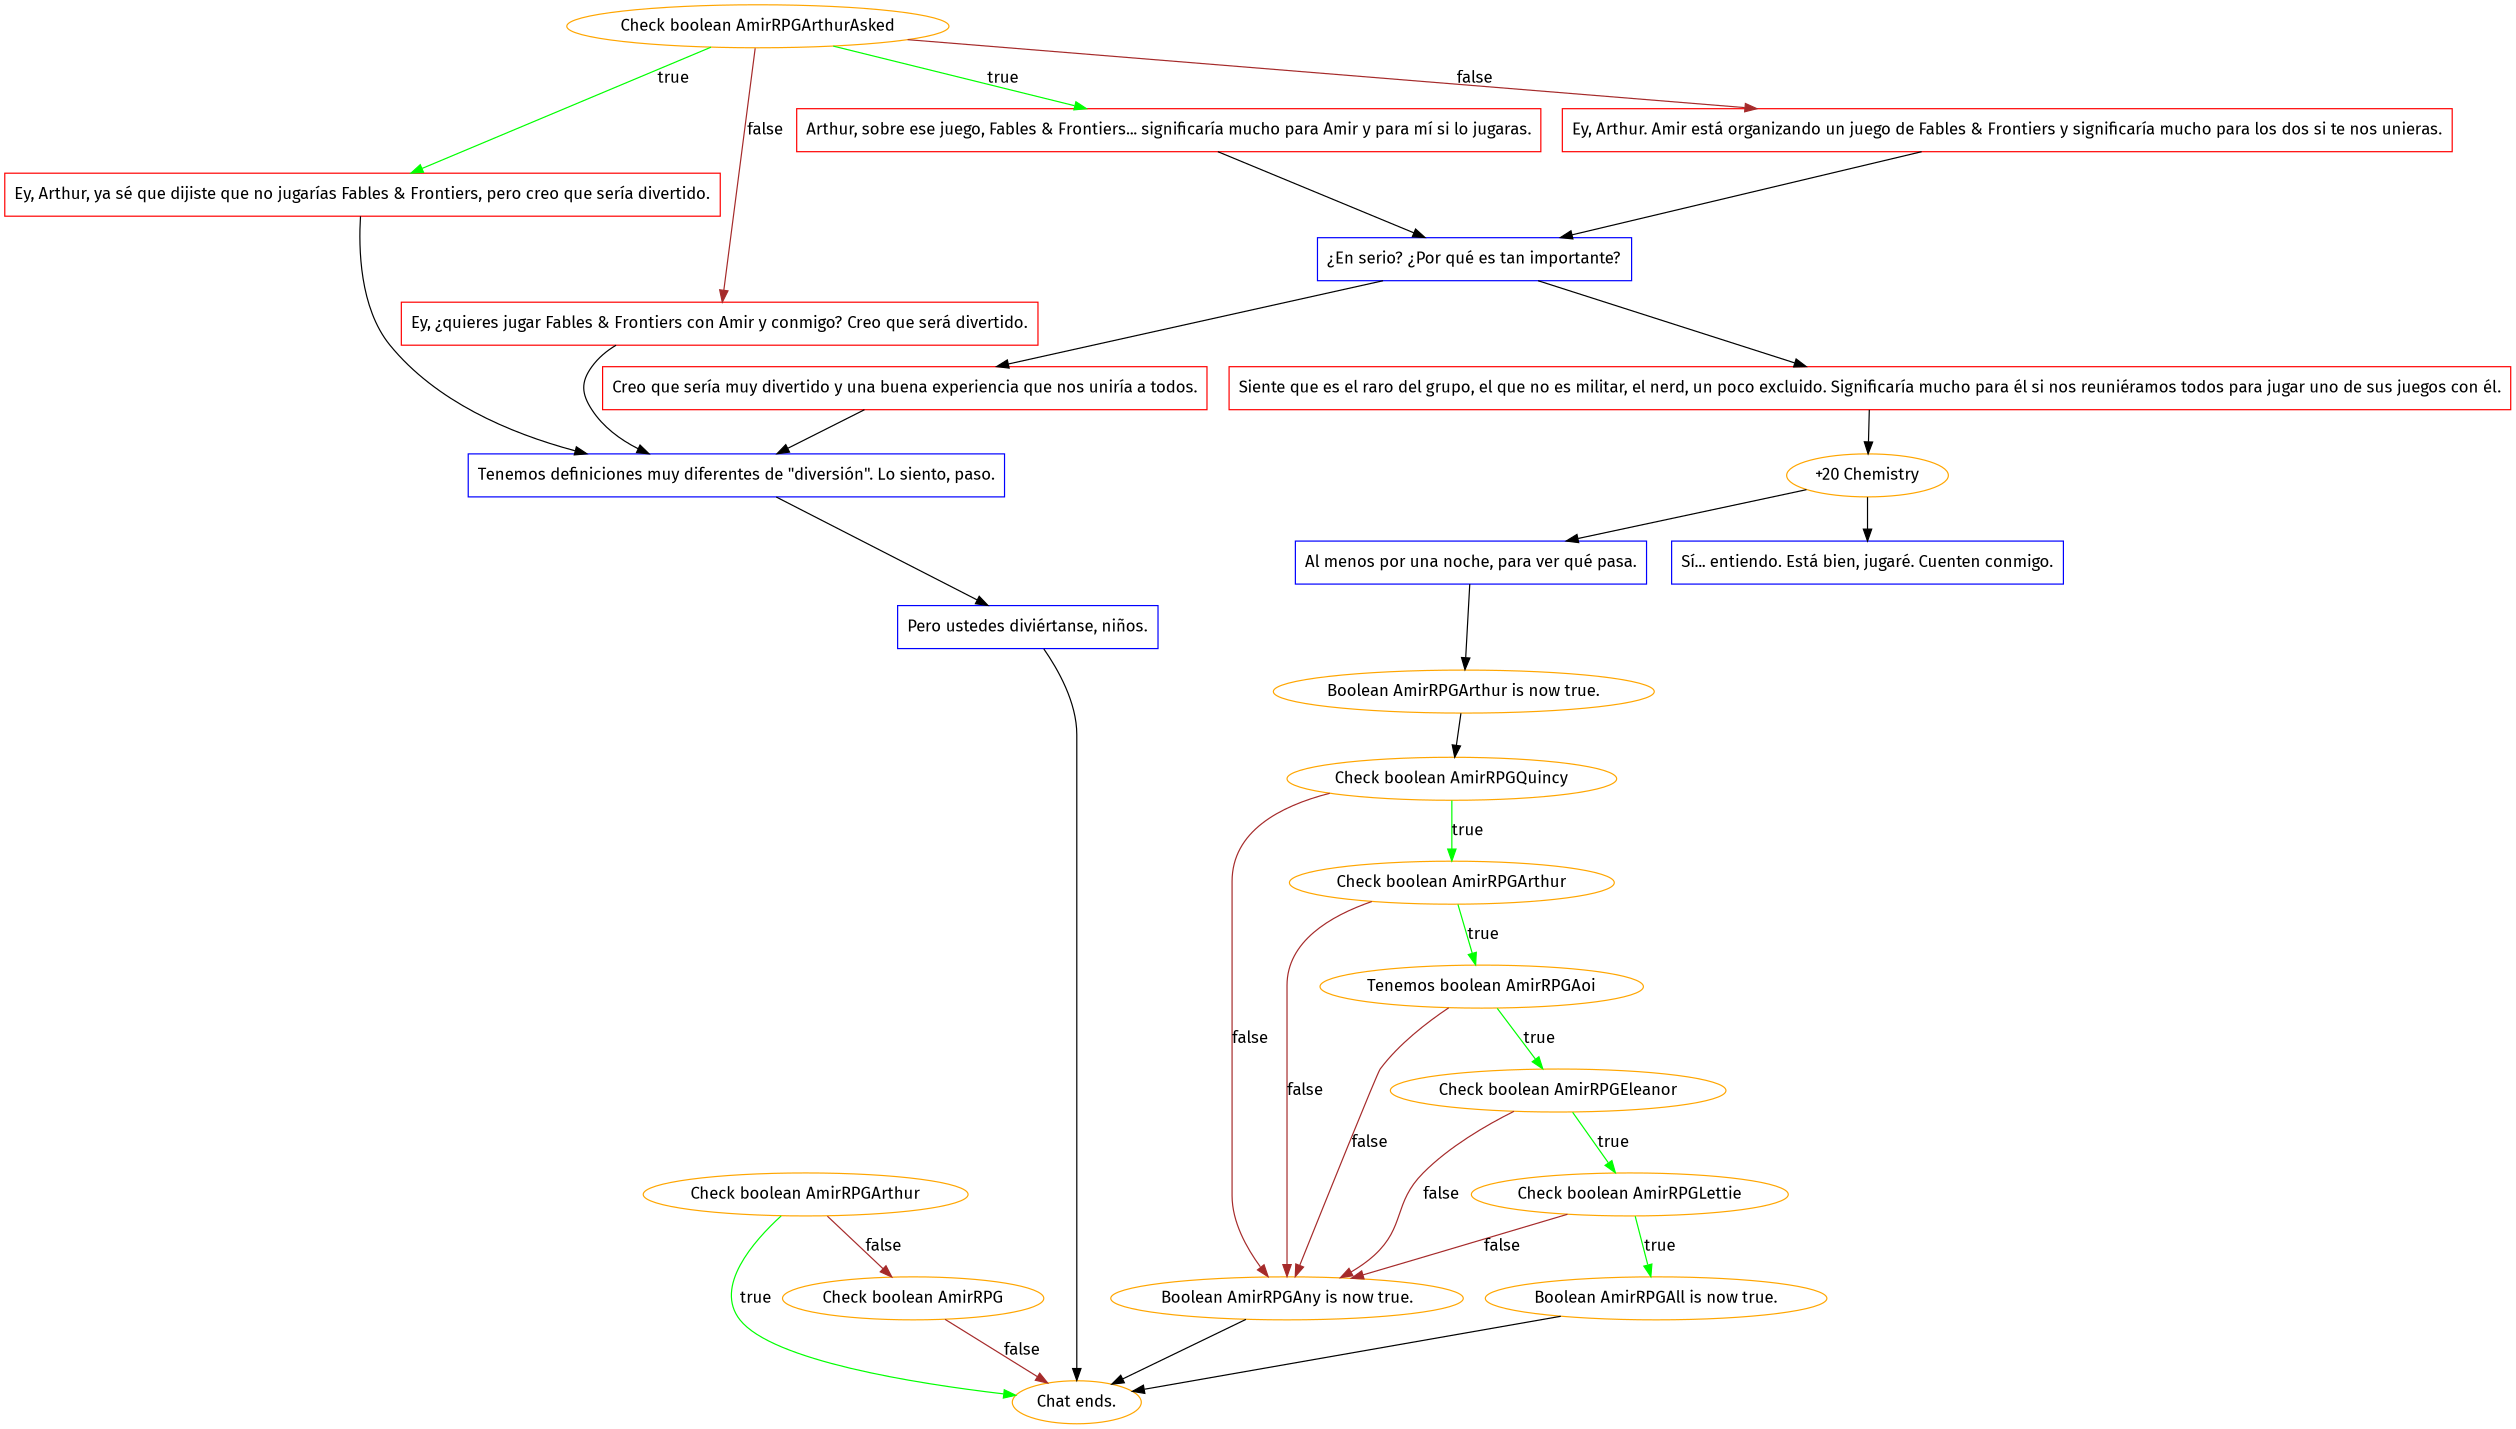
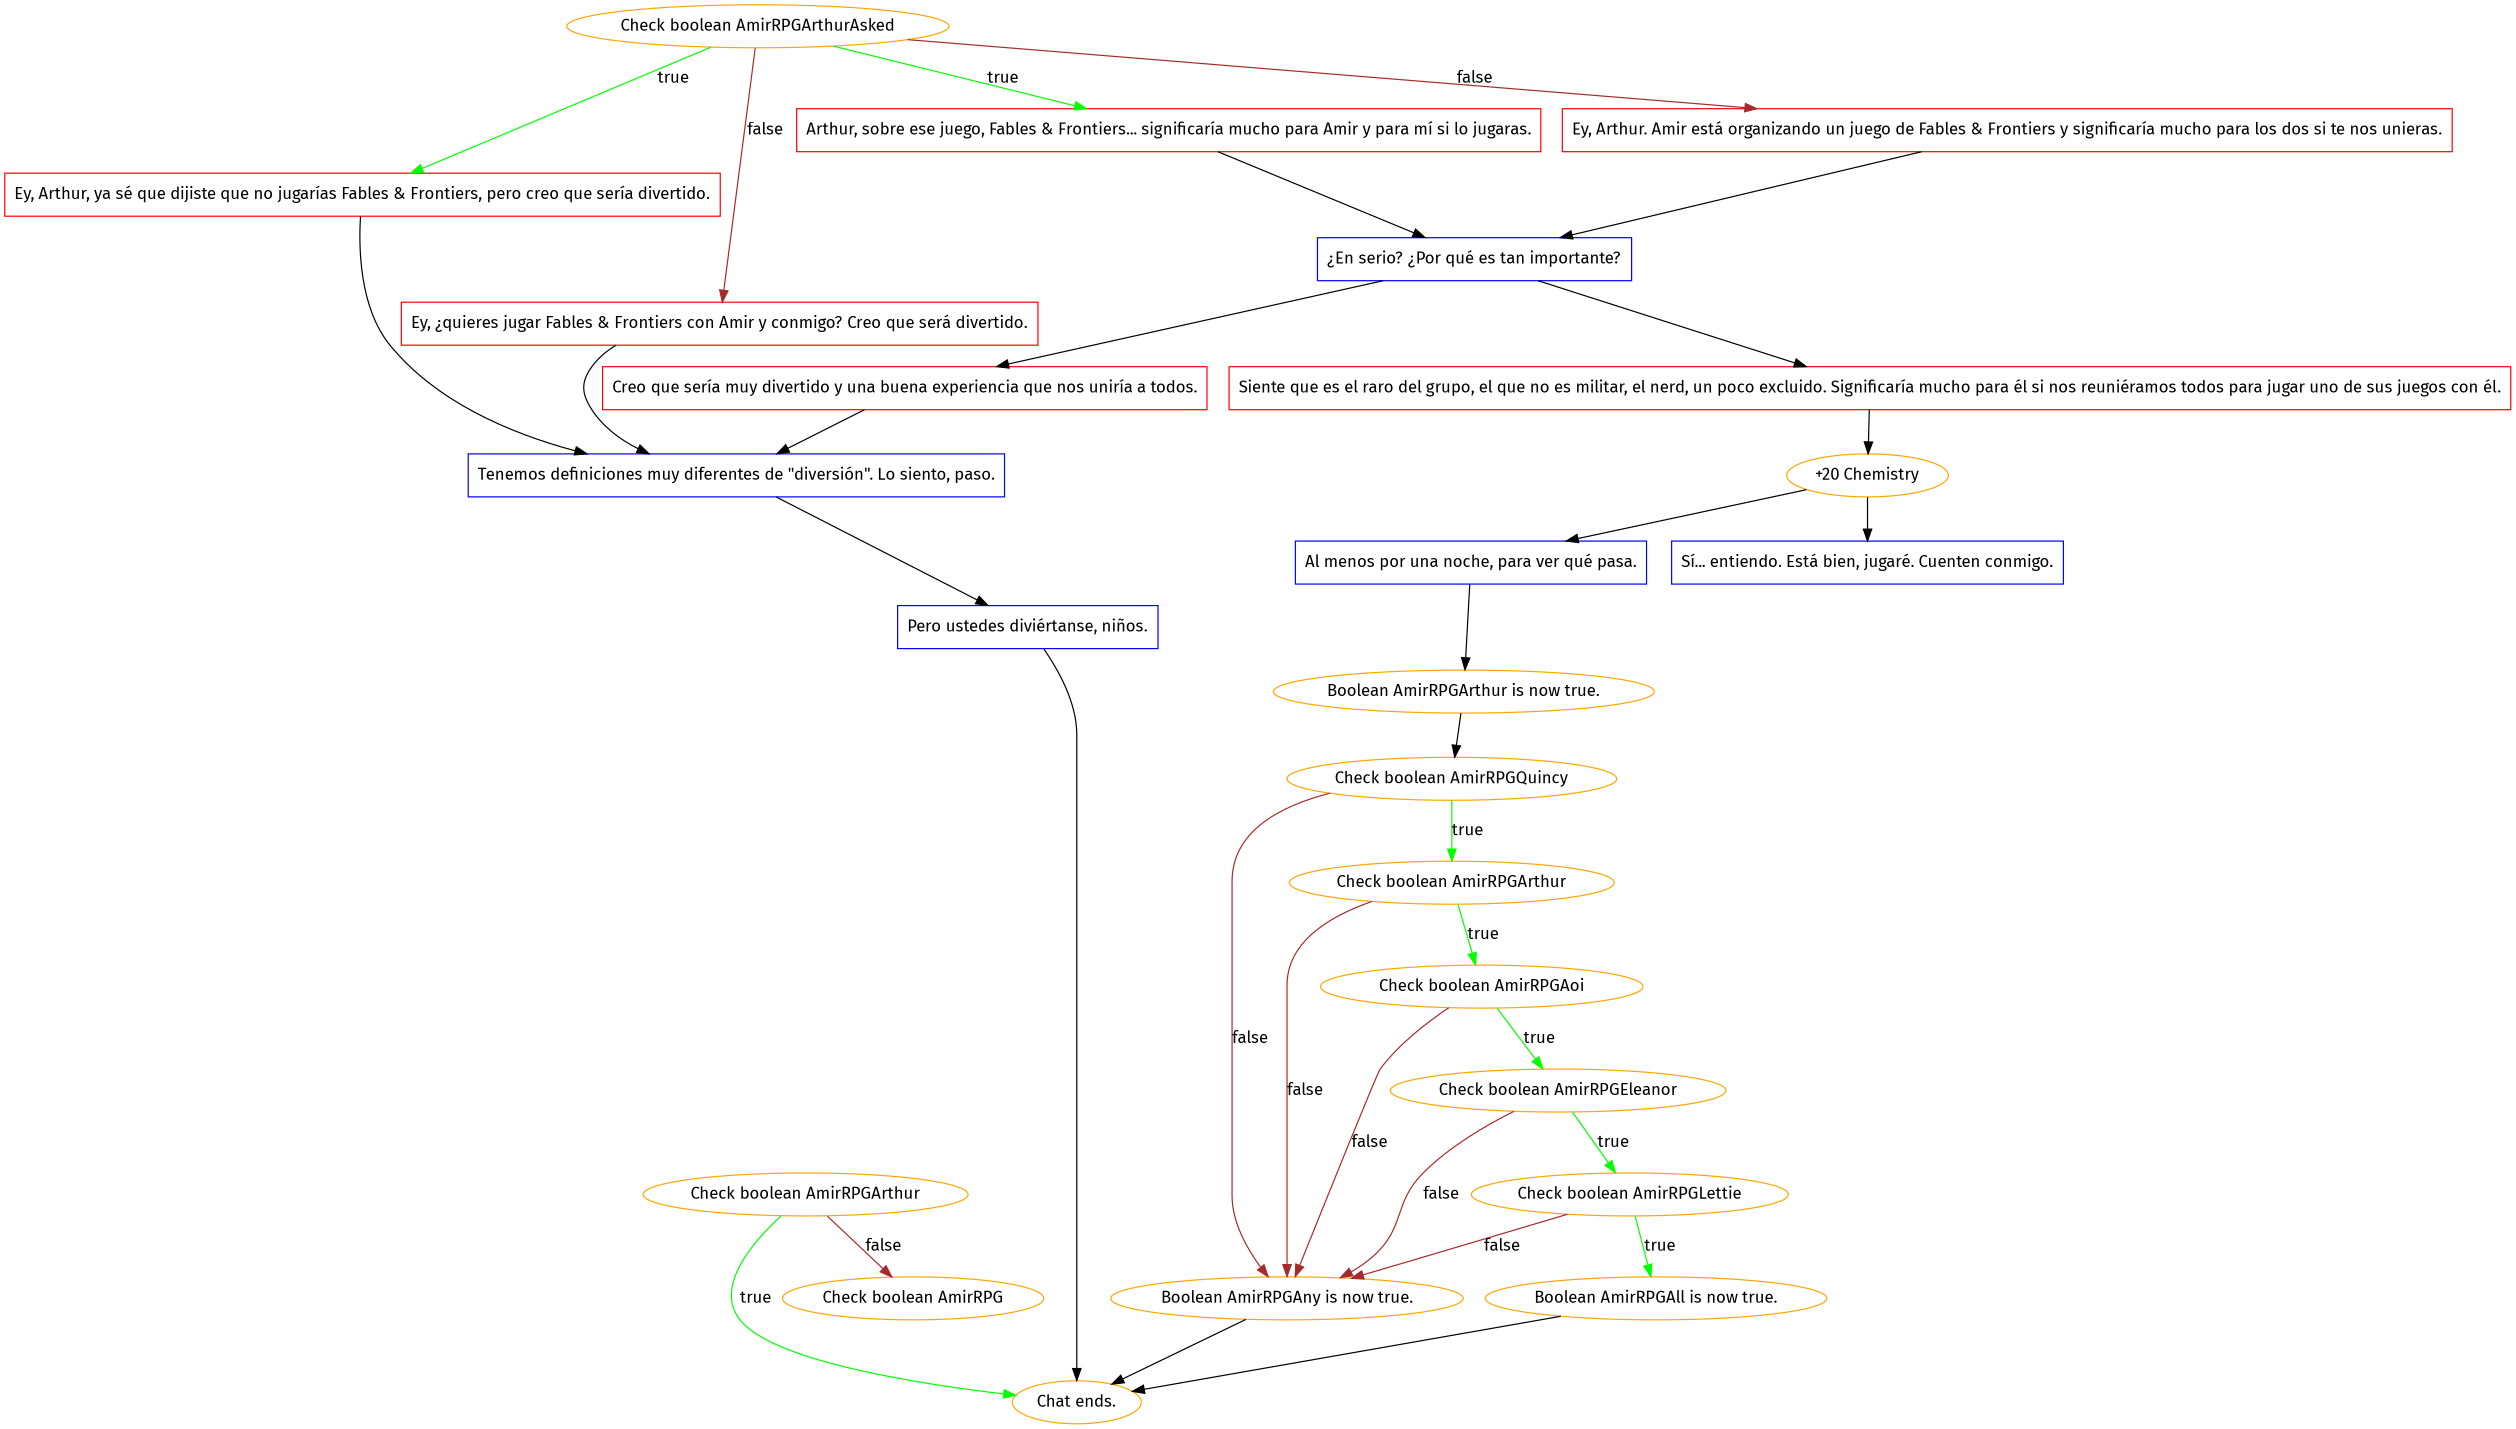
(1482, 987) -> (1482, 987)
(991, 1348) -> none
